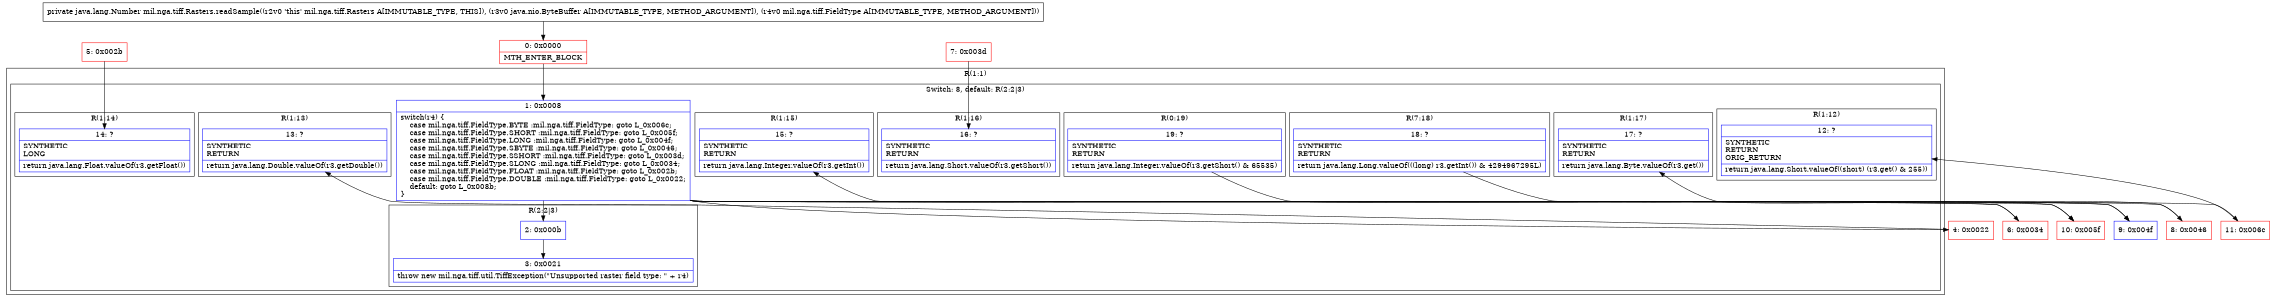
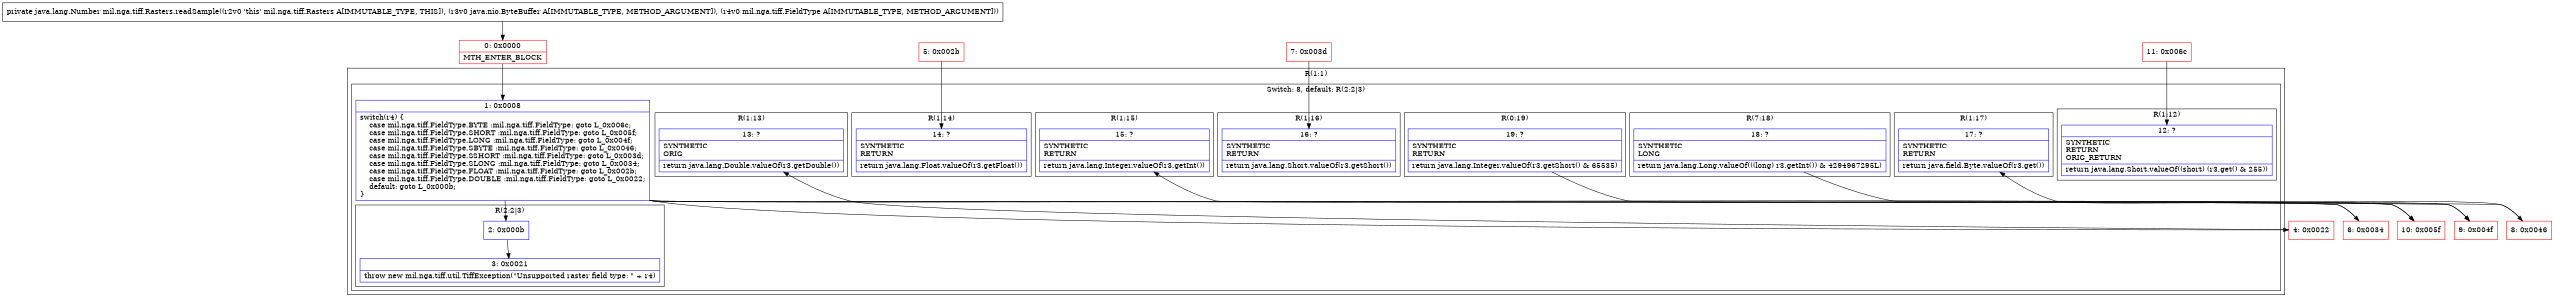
(35, 154) -> (877, 154)
(223, 154) -> (673, 154)
(1314, 154) -> (1649, 154)
(1633, 166) -> (1974, 166)
(448, 187) -> (408, 187)
(1464, 201) -> none
(2136, 230) -> (2476, 230)
